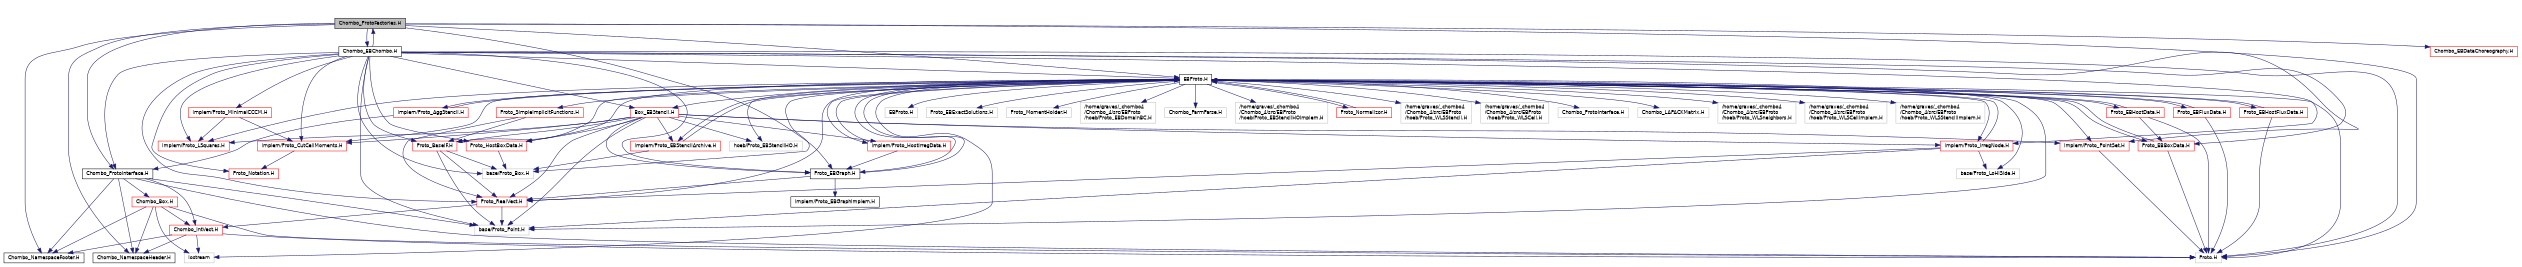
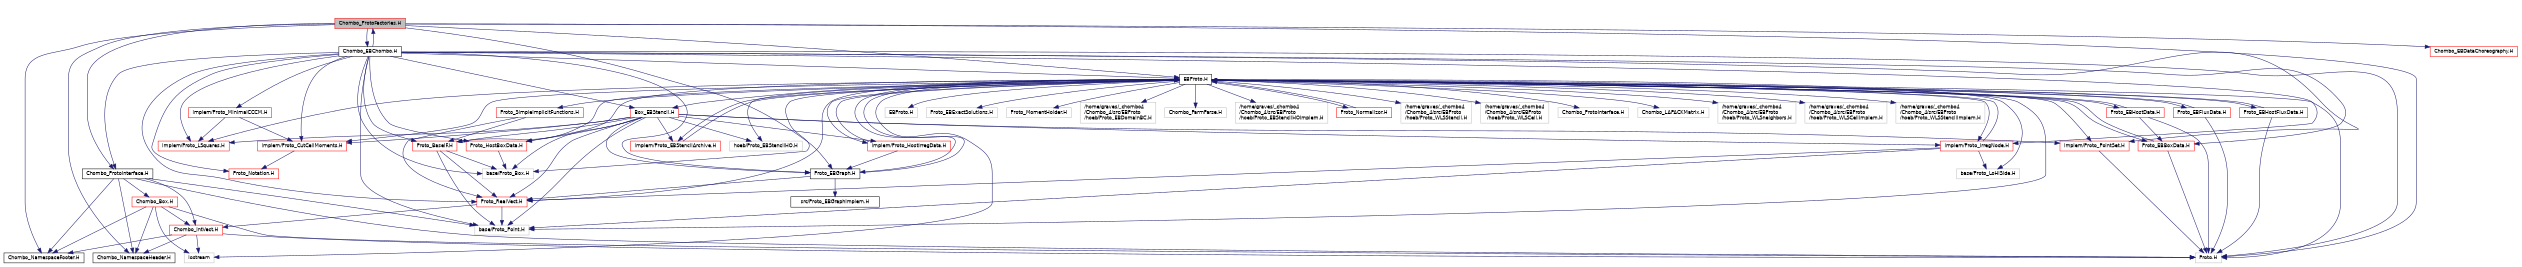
(370, 23) -> (370, 23)
(431, 113) -> none
(594, 160) -> (553, 141)
(835, 202) -> (835, 202)
